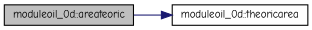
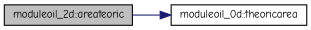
(69, 15) -> (68, 15)
